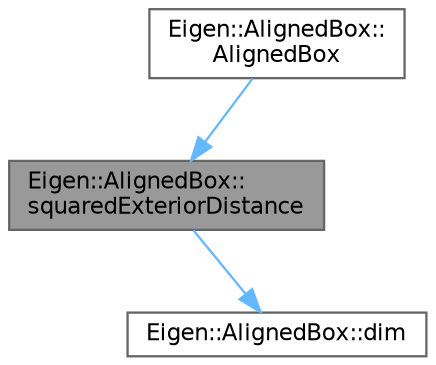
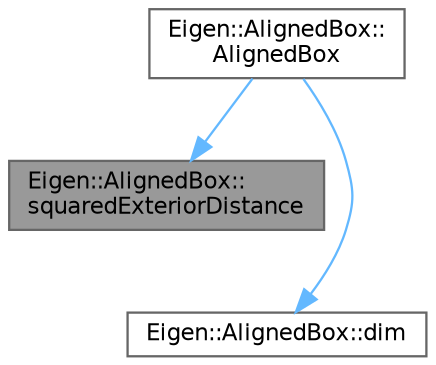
(219, 262) -> (352, 186)
